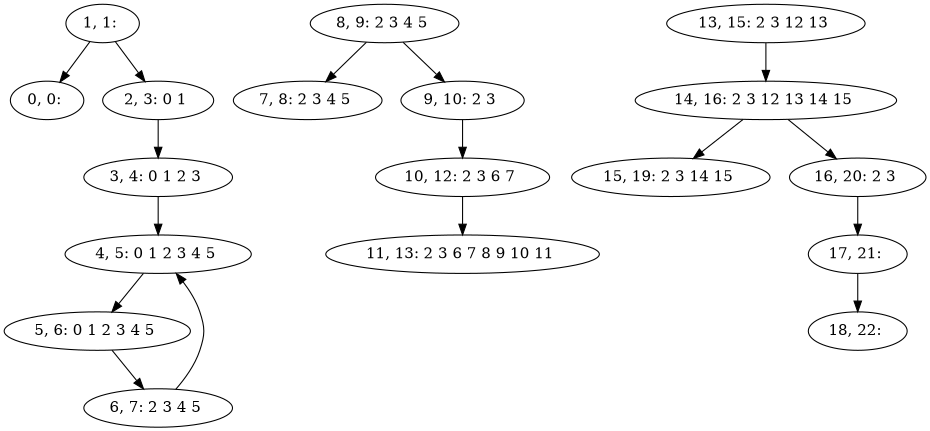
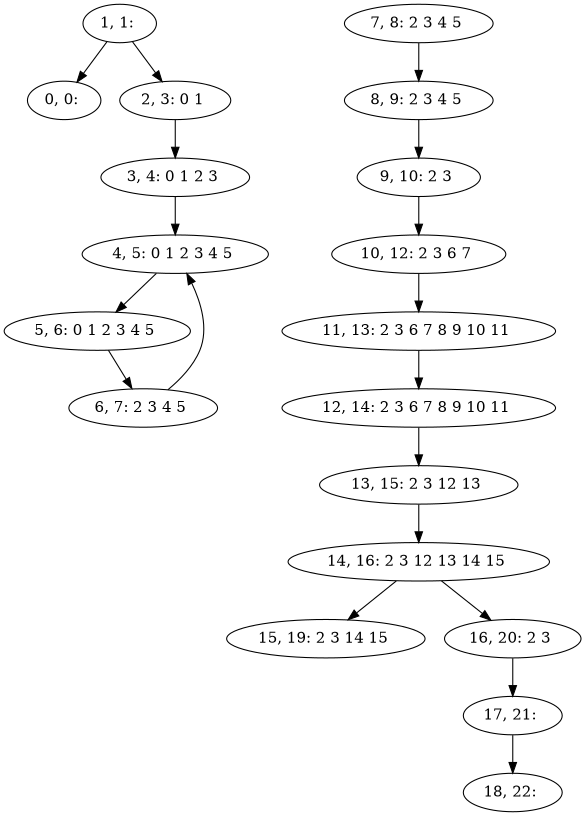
(350, 58) -> (419, 57)
none -> (419, 408)
